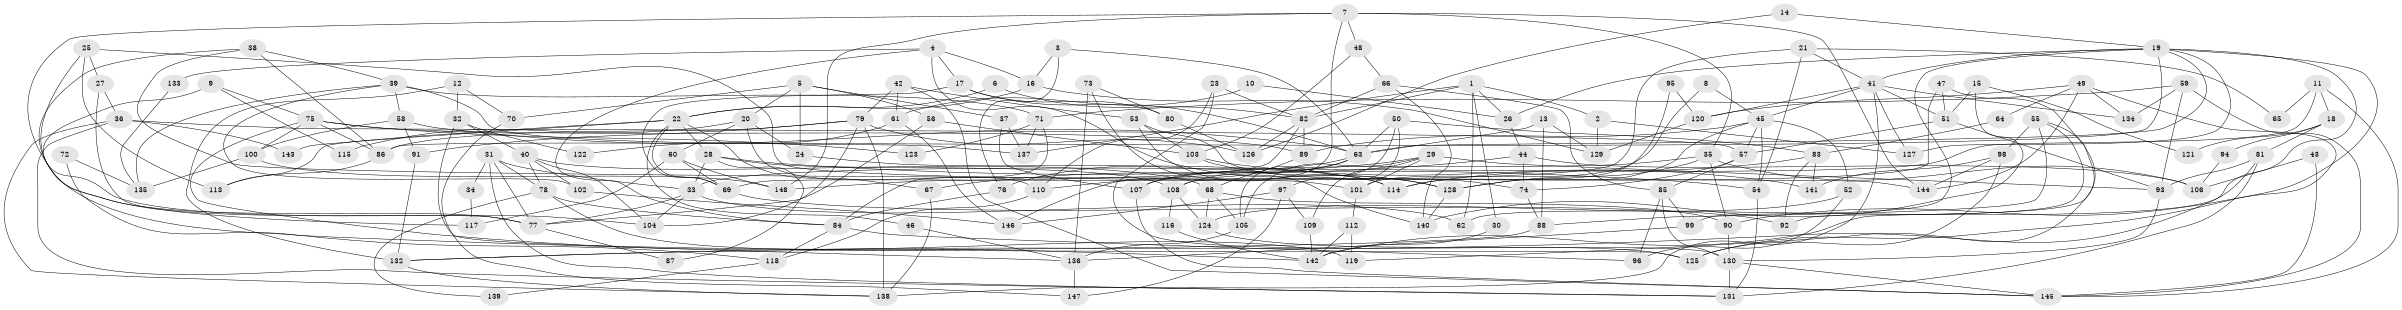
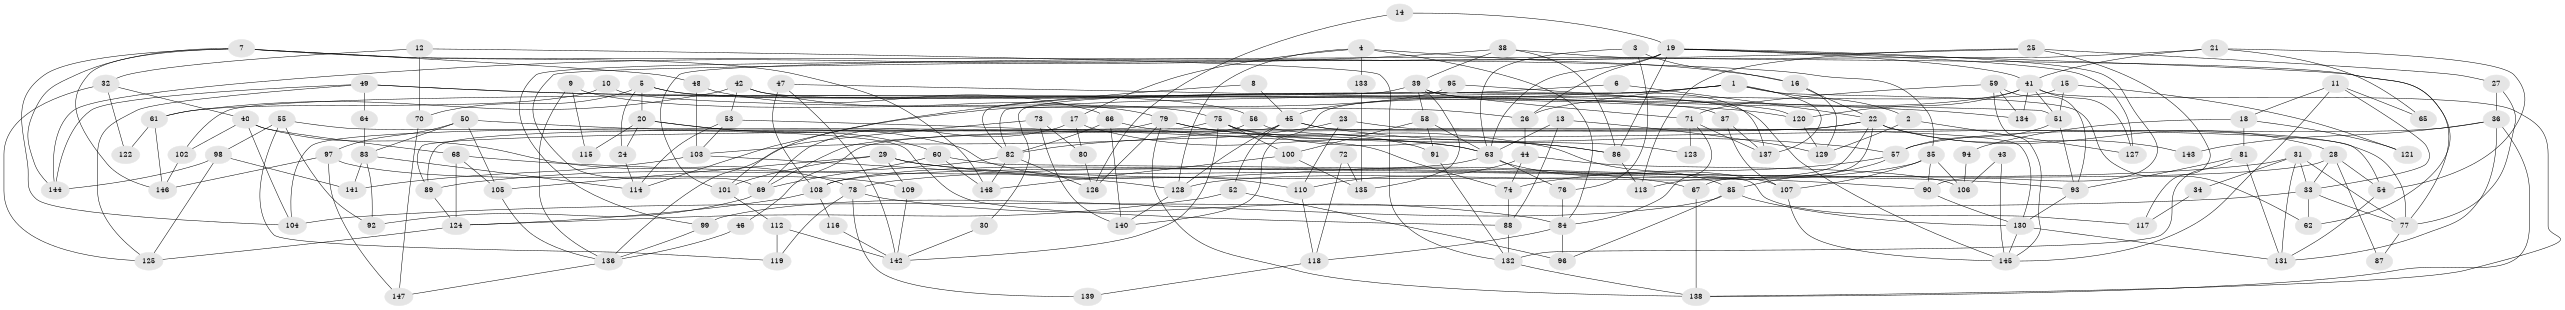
(1257, 173) -> (442, 208)
